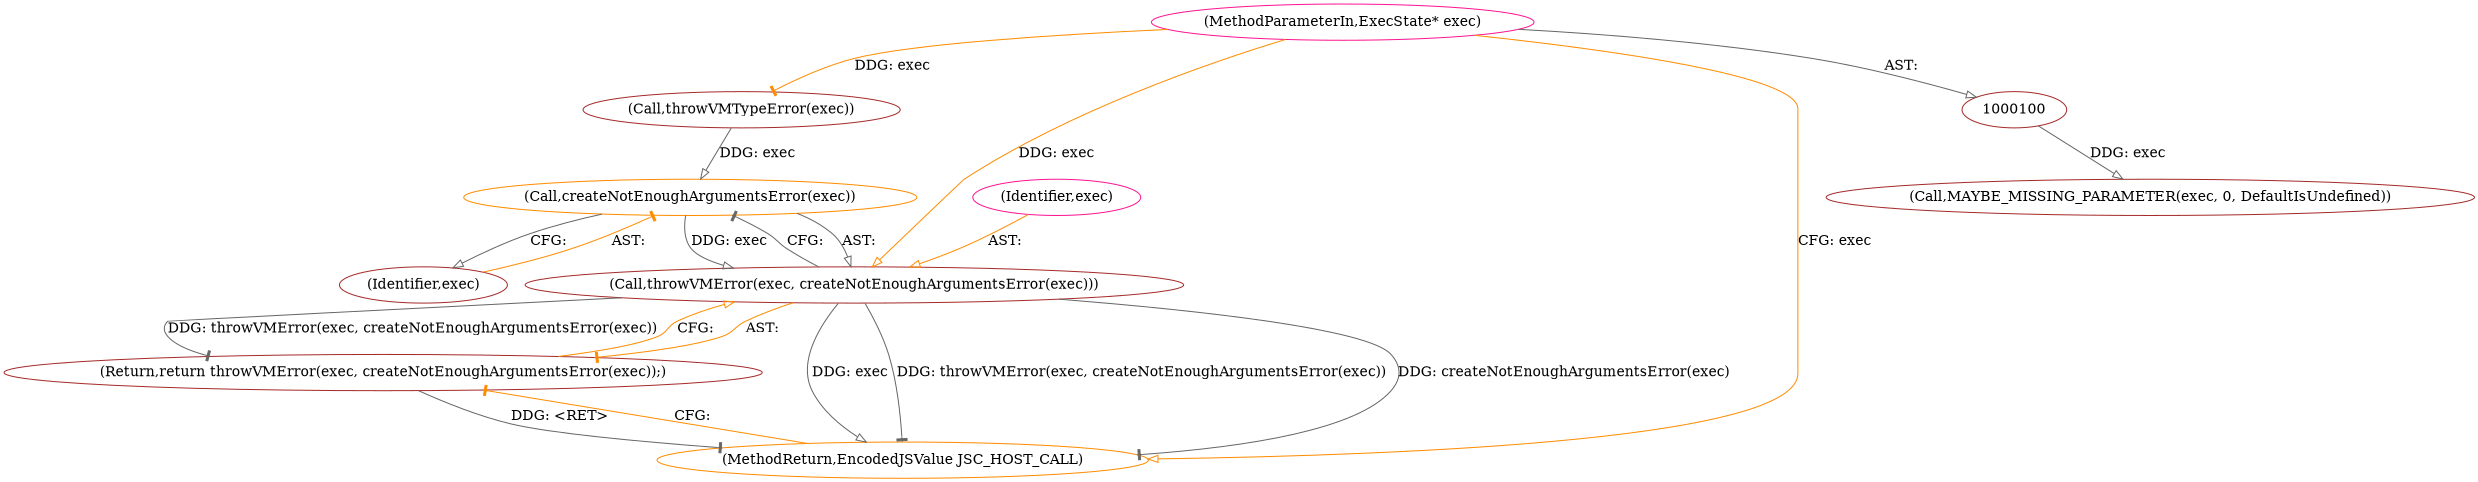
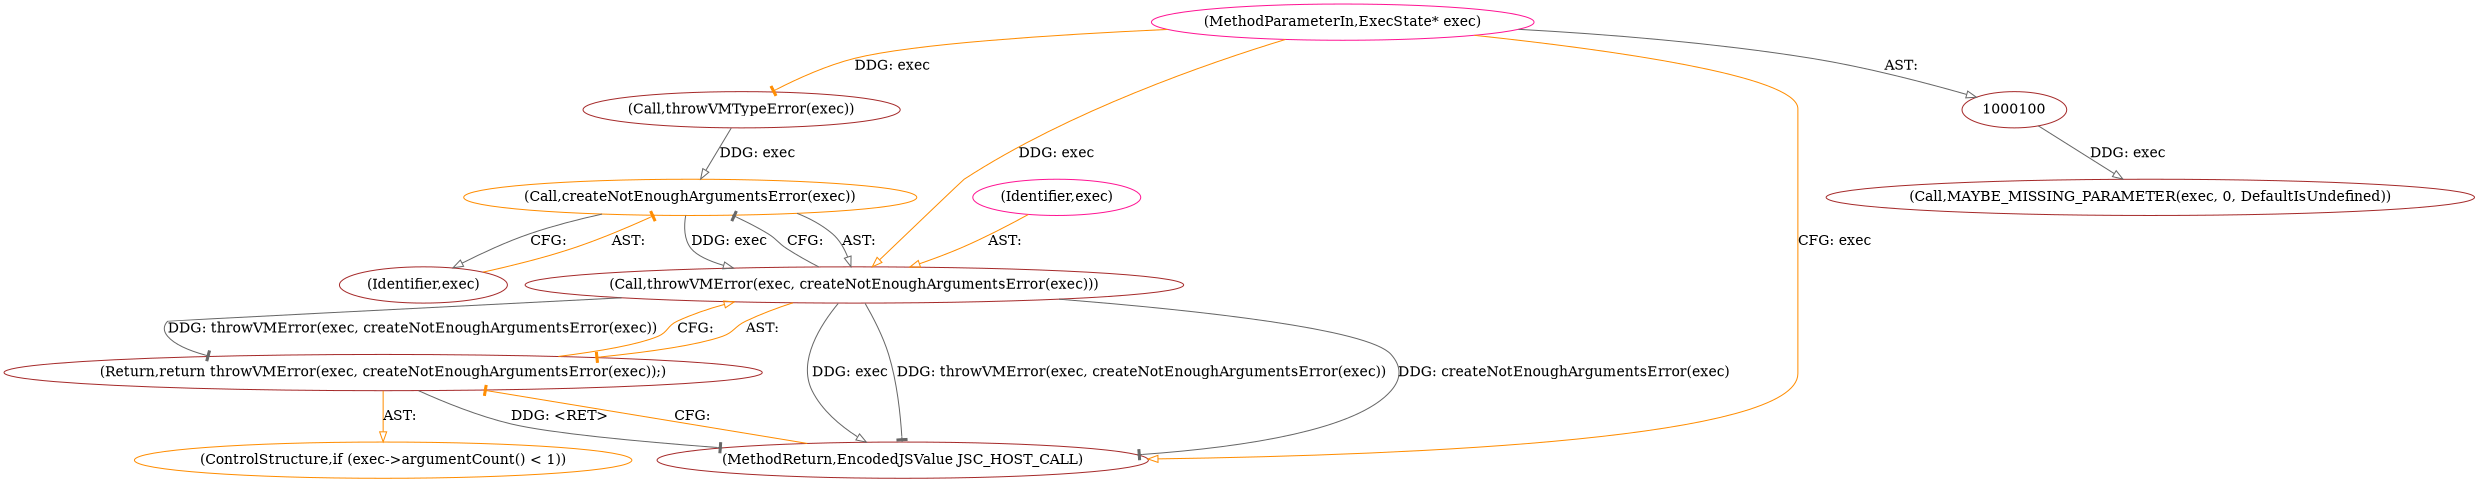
none -> (383, 460)
(903, 460) -> (903, 460)
